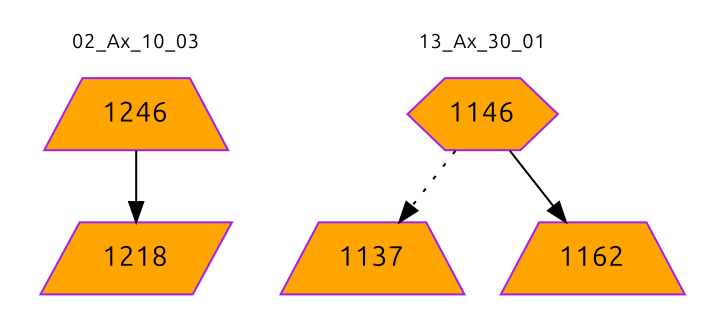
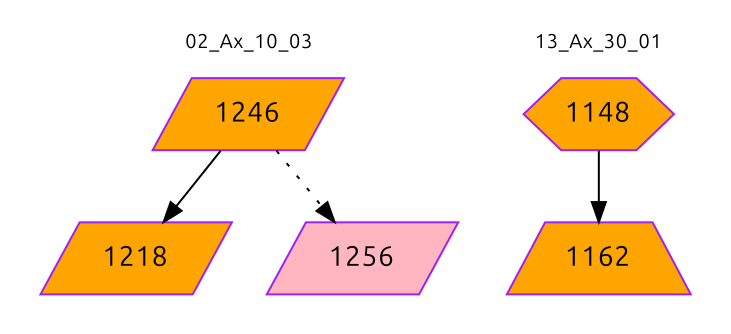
(136, 114) -> (248, 114)
(483, 114) -> (599, 114)
none -> (363, 258)
(373, 258) -> none
